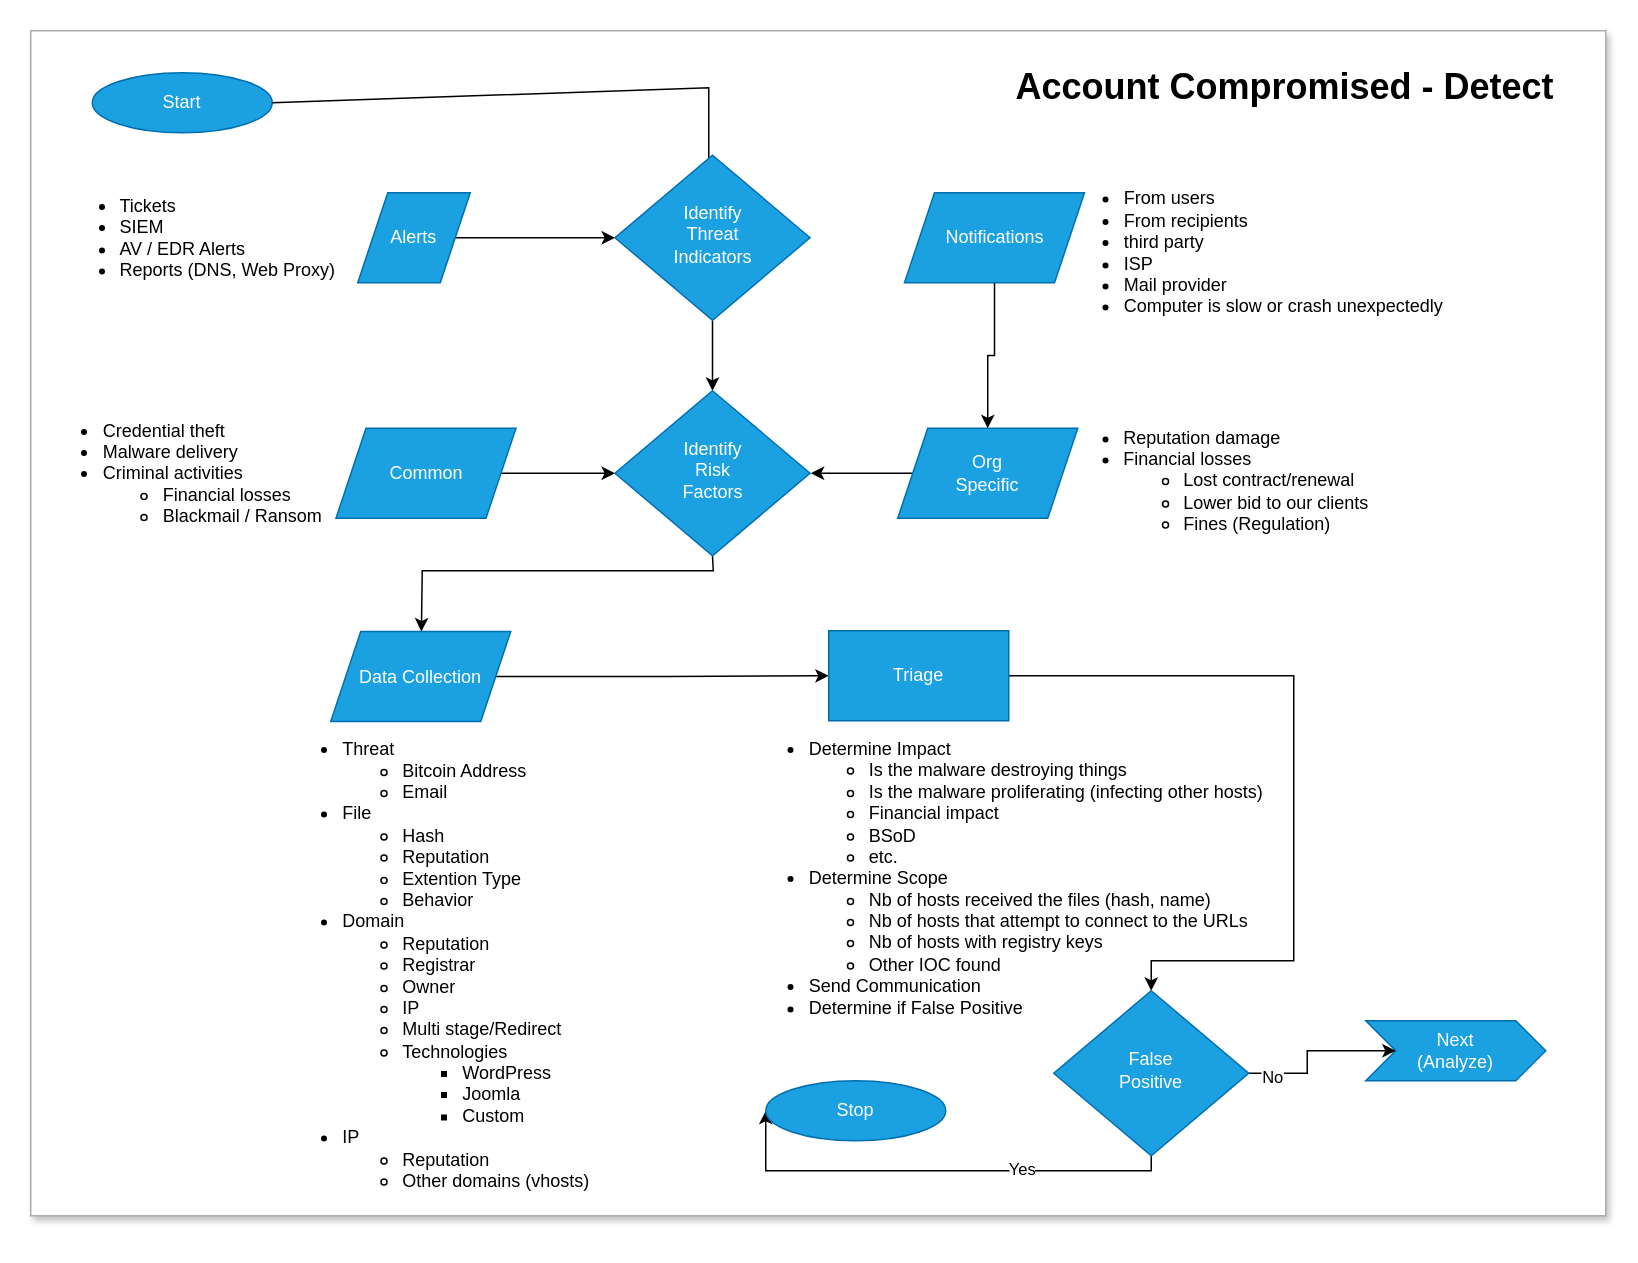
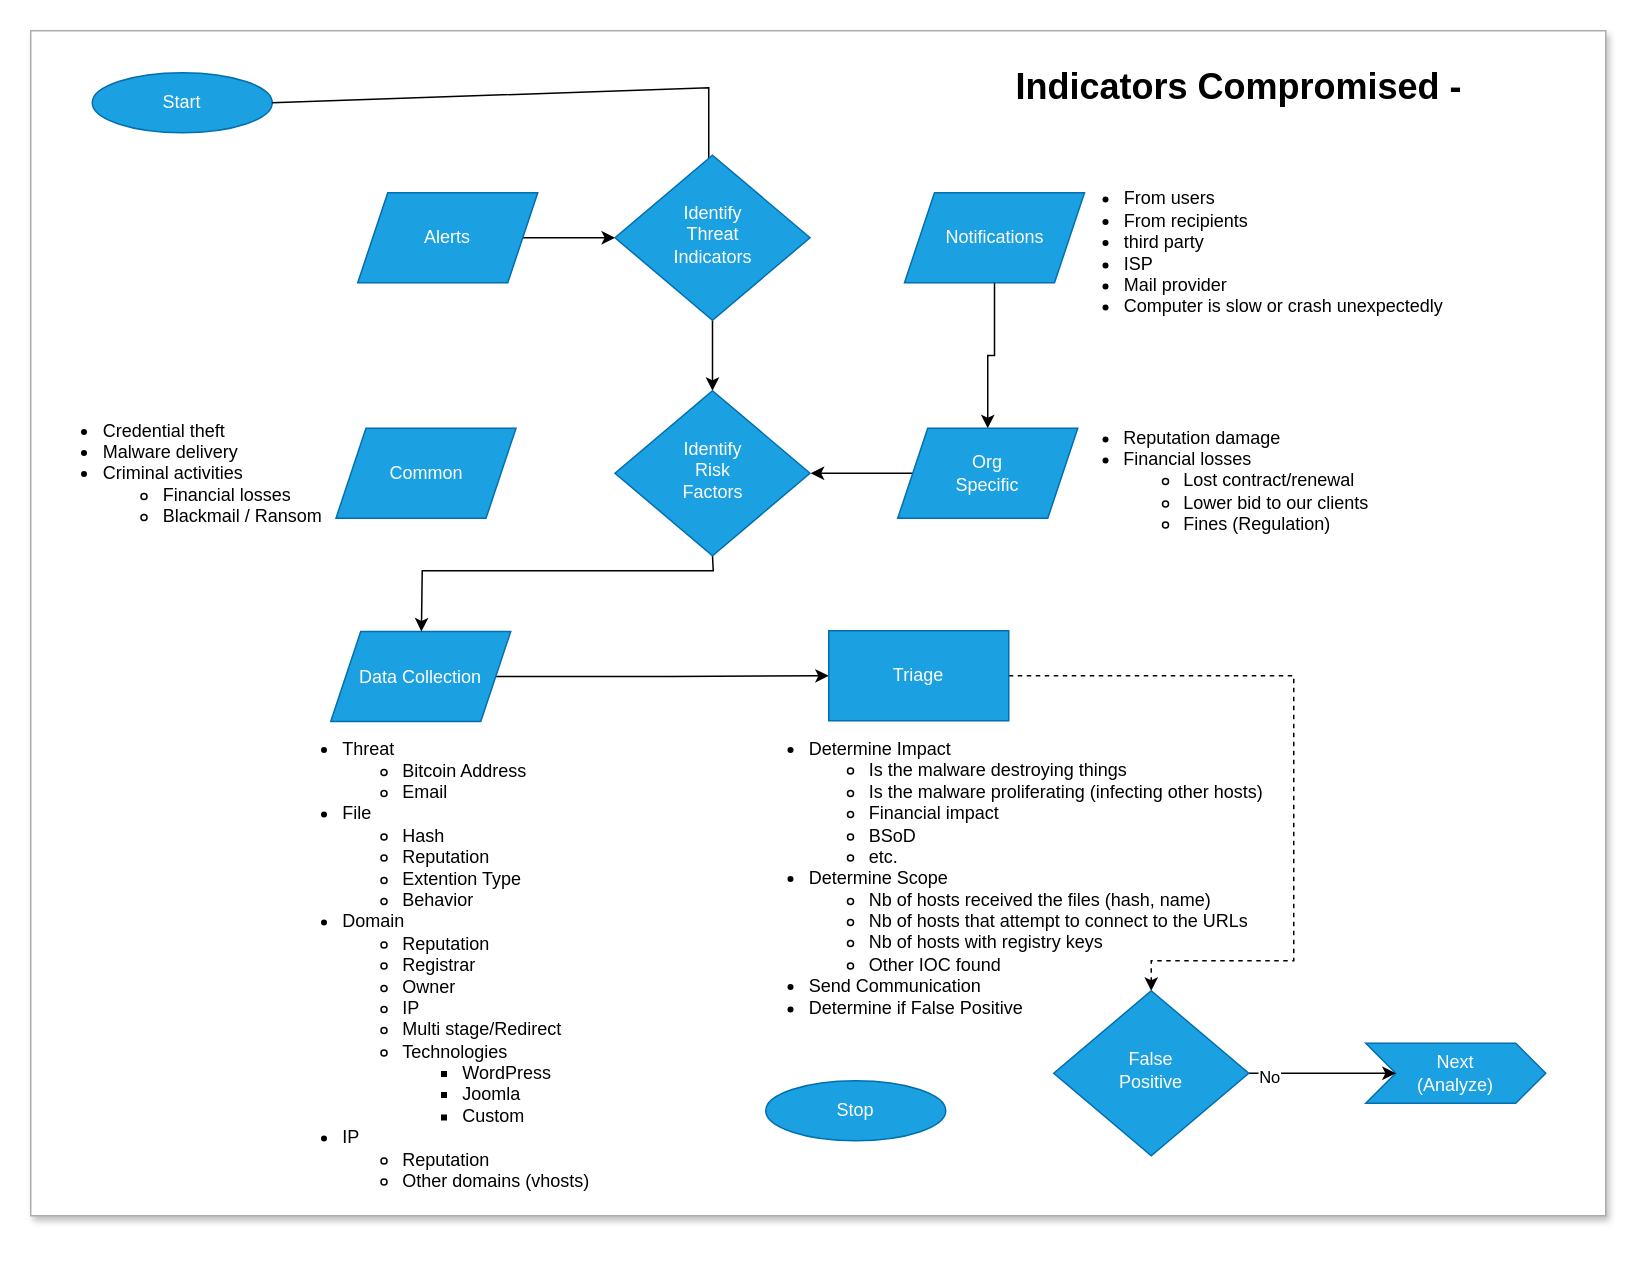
(1148, 54) -> (1161, 54)
(197, 238) -> none
(414, 238) -> (448, 238)
(553, 473) -> none
(1294, 756) -> (1294, 756)
(1456, 1051) -> (1456, 1073)
(941, 1171) -> none
